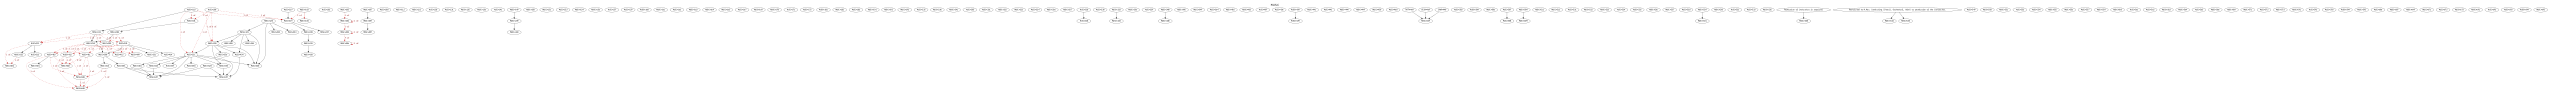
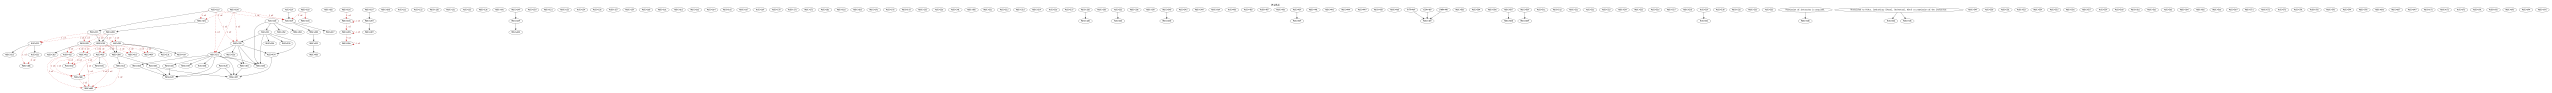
none -> (51, 55)
